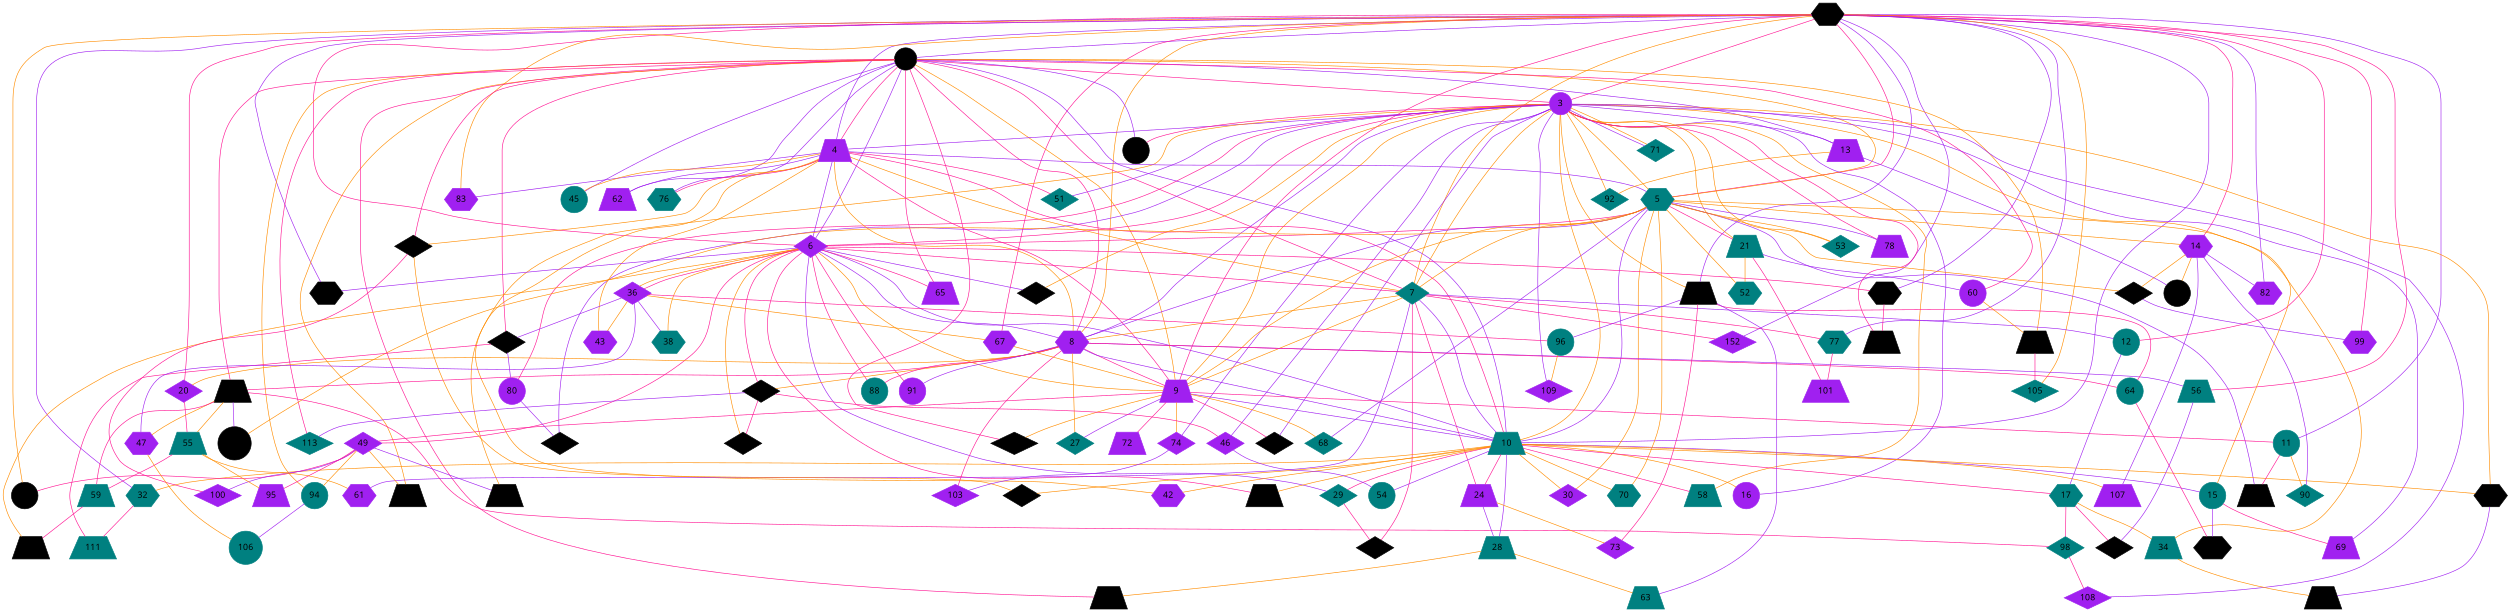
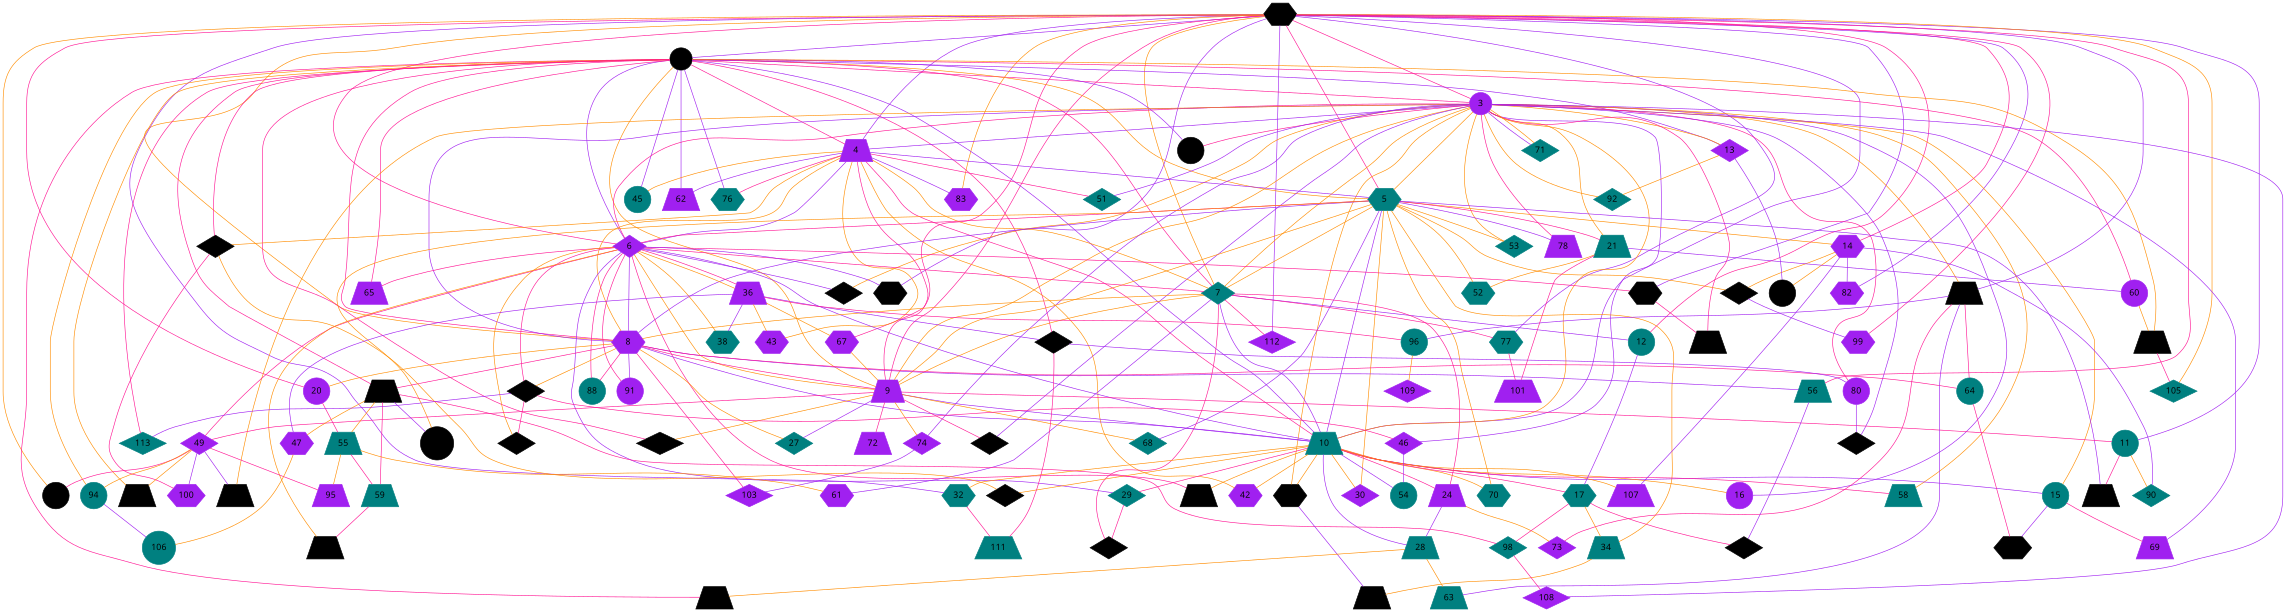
(1697, 118) -> (1596, 115)
(1846, 151) -> (1730, 151)
(1539, 245) -> none
(633, 293) -> (748, 293)
(1733, 342) -> (1272, 342)
(184, 391) -> (317, 391)
(218, 496) -> (186, 496)
